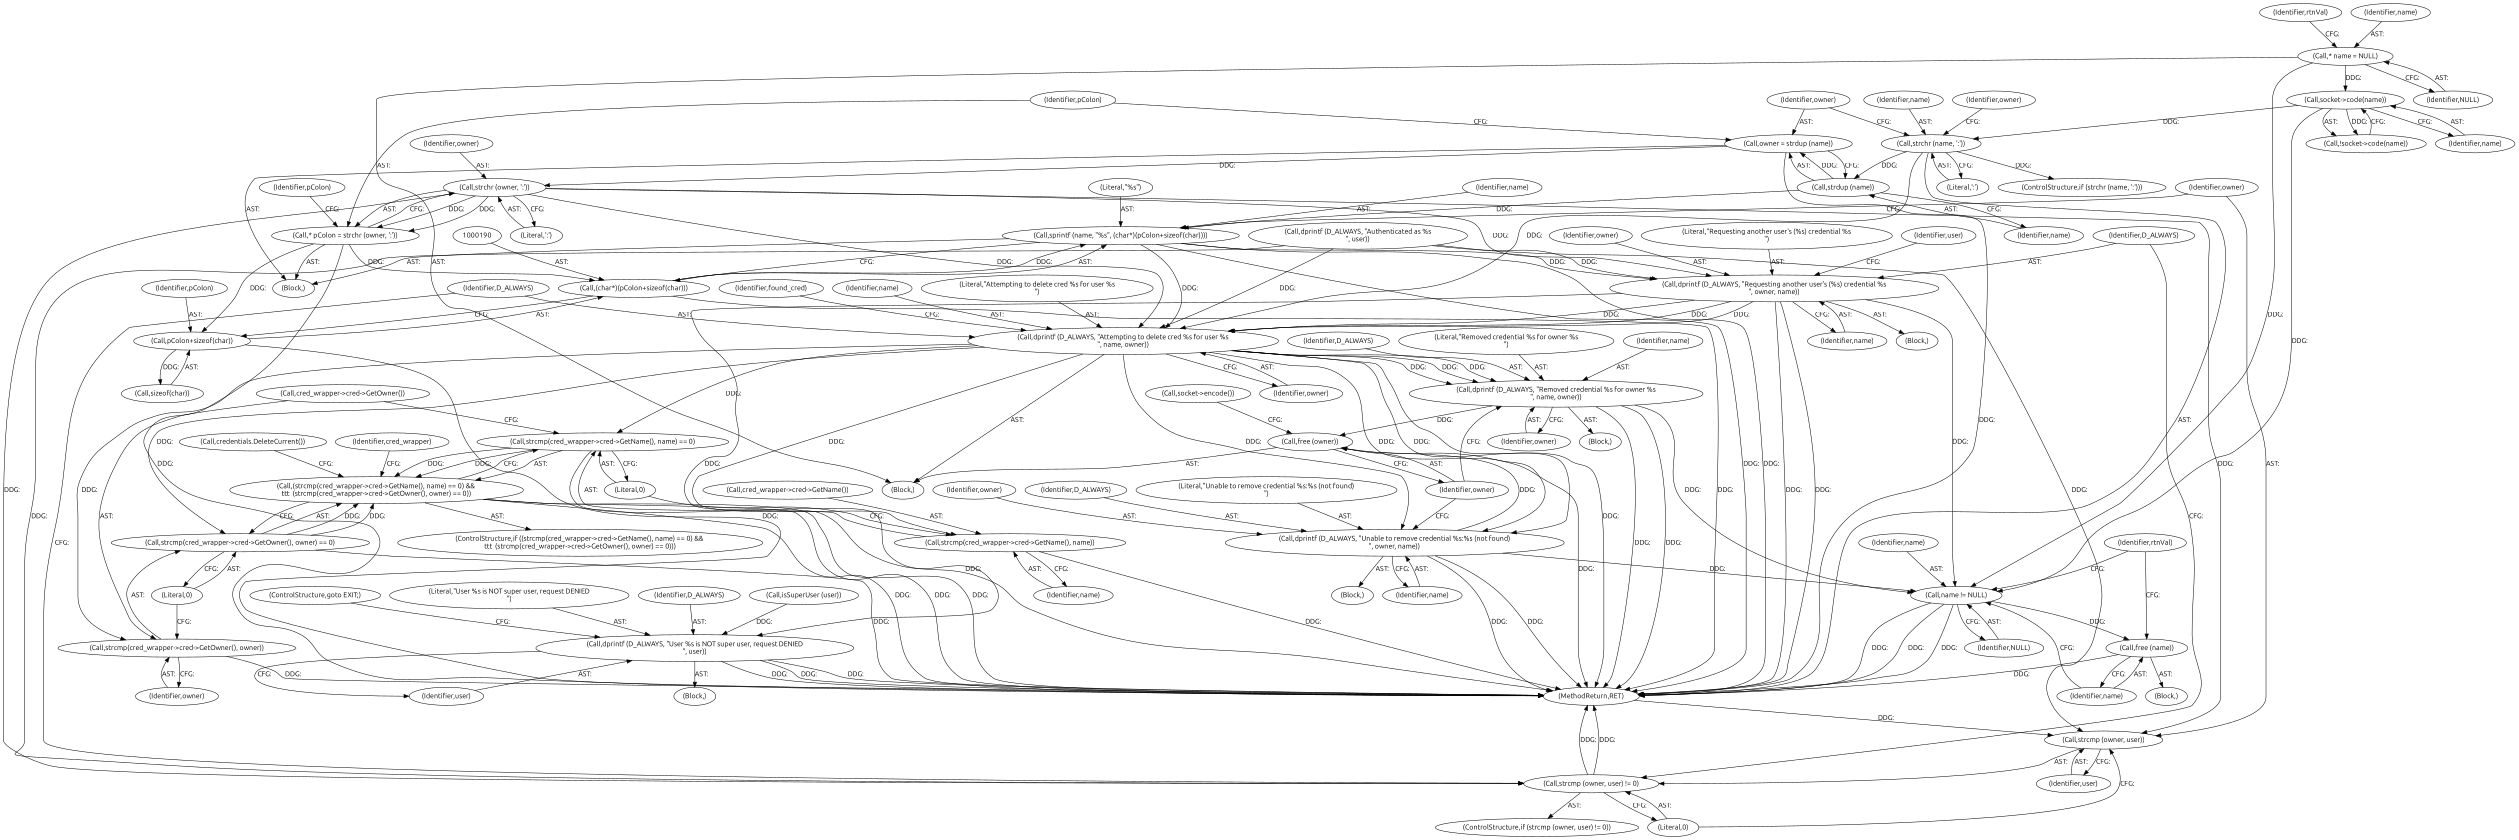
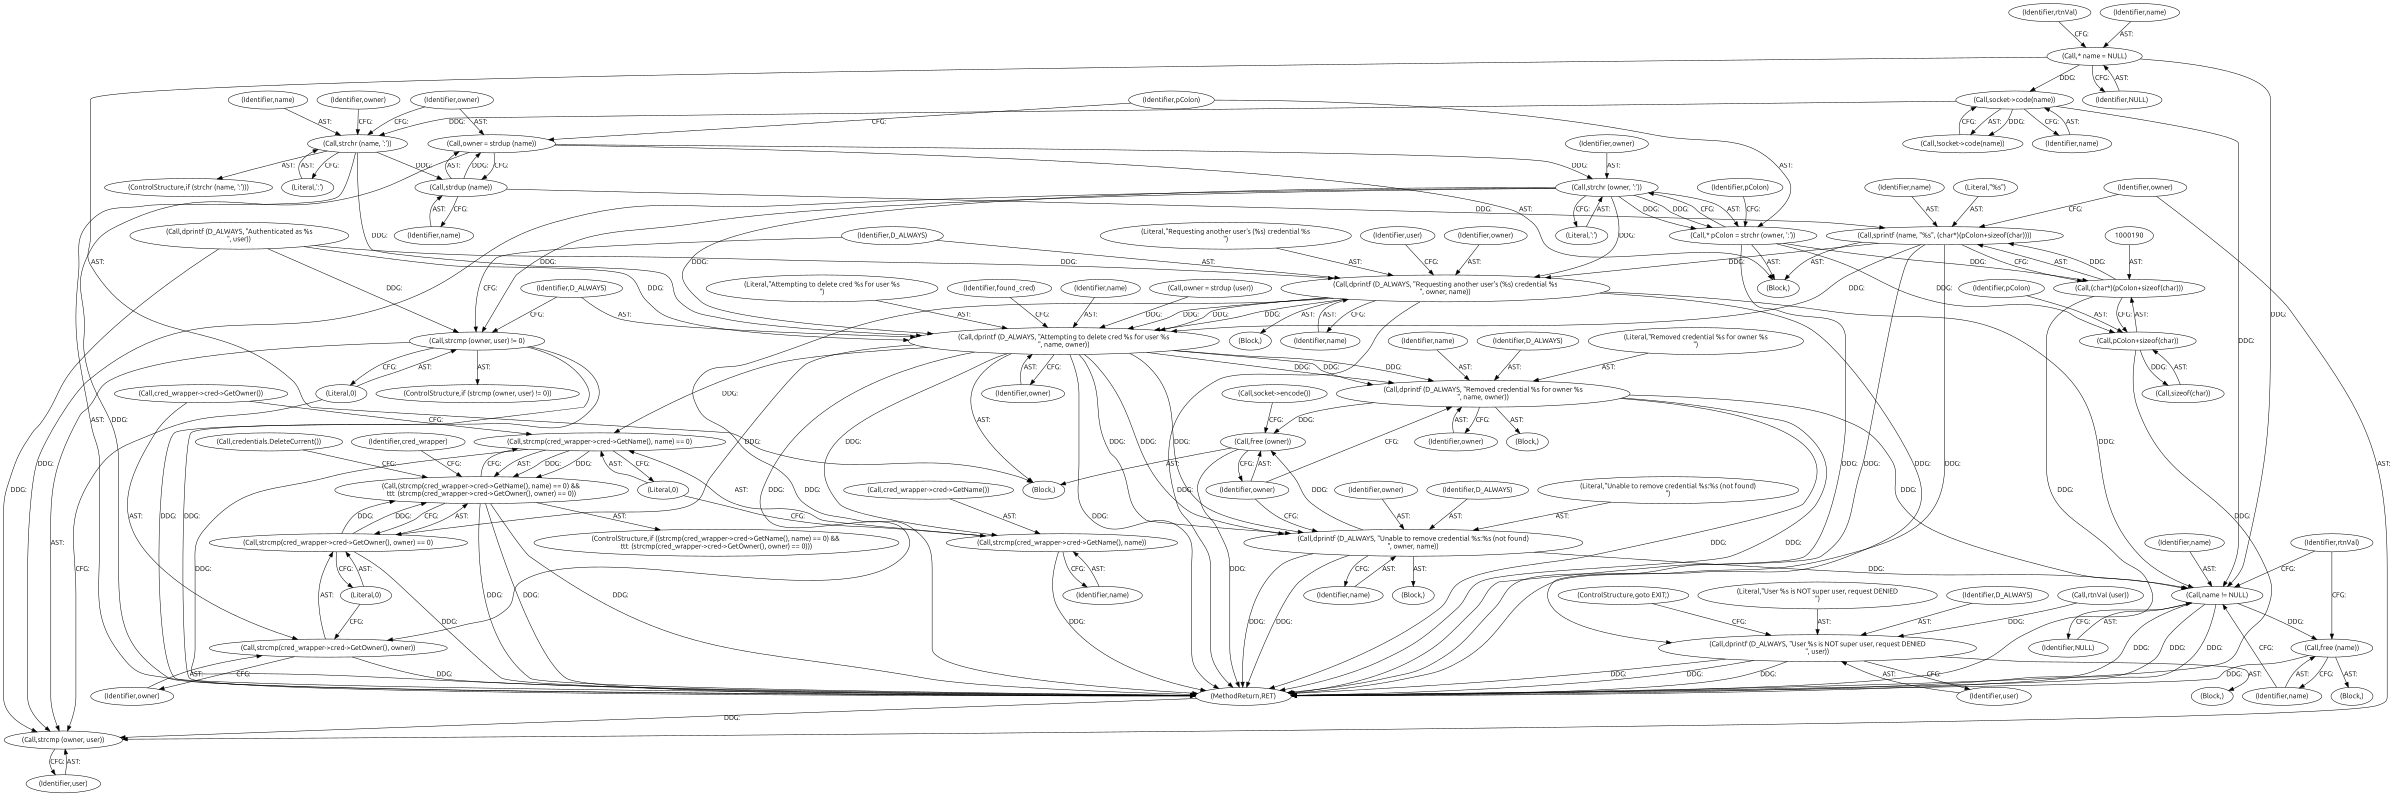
(2024, 166) -> (289, 166)
none -> (1211, 288)
(804, 595) -> (2101, 595)
(1874, 780) -> (92, 403)
